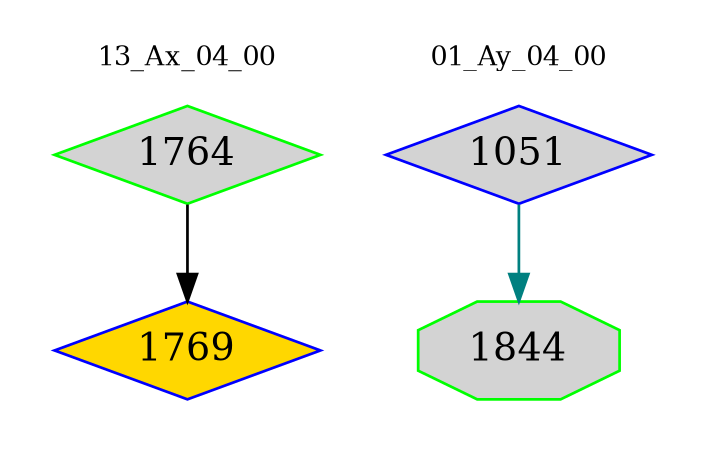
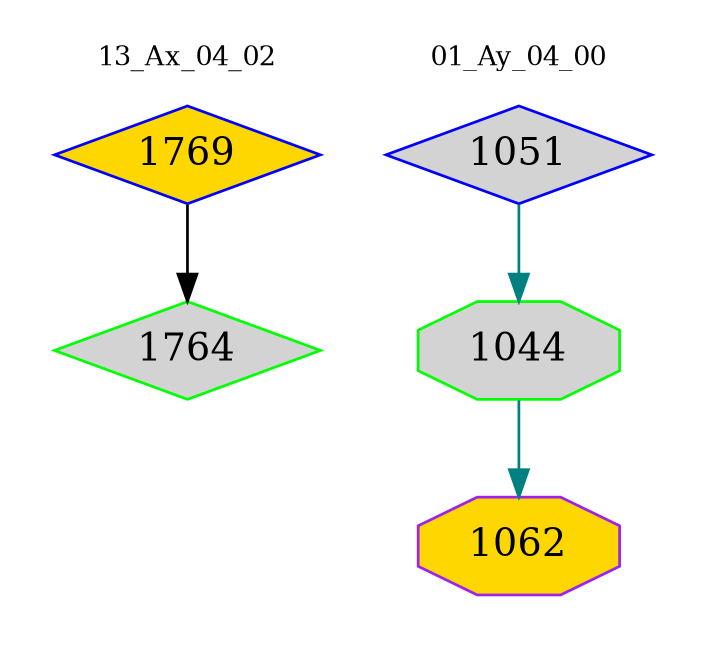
(187, 58) -> (187, 58)
(187, 239) -> (187, 239)
(519, 350) -> (519, 350)
none -> (519, 546)
